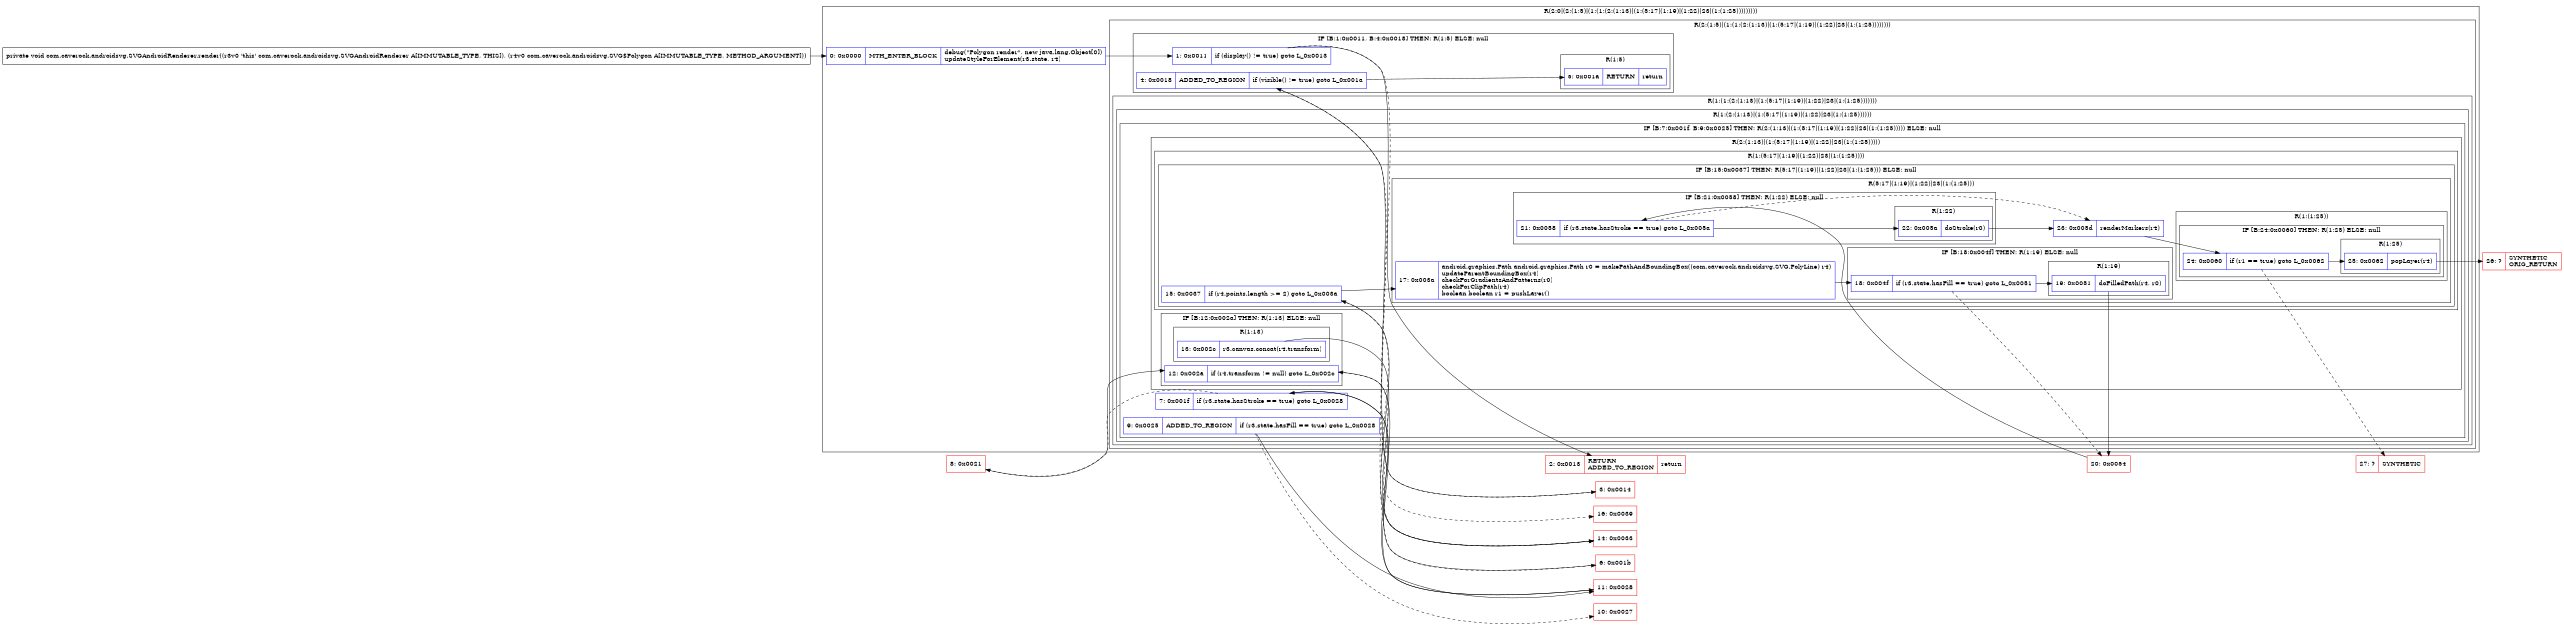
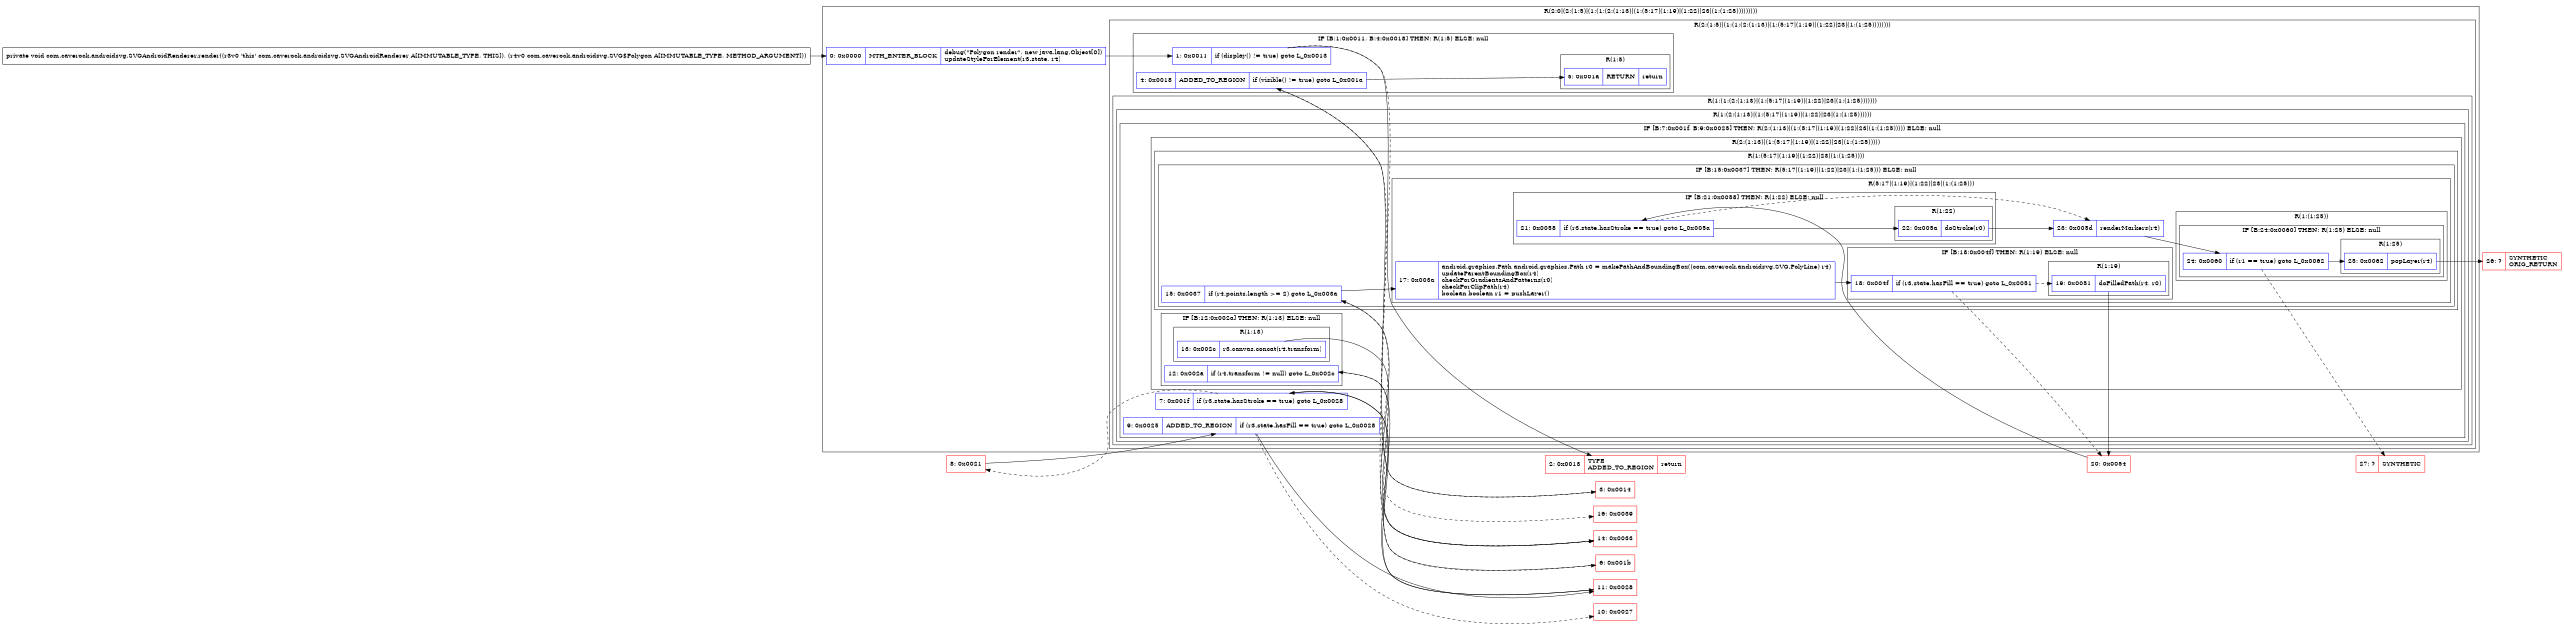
(2042, 284) -> (2042, 284)
(1105, 455) -> (1094, 455)
(1602, 461) -> (1597, 461)
